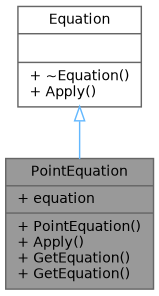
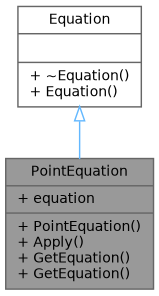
(63, 92) -> (74, 92)
